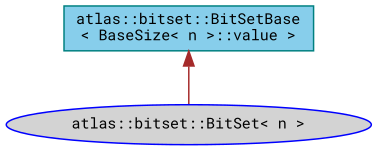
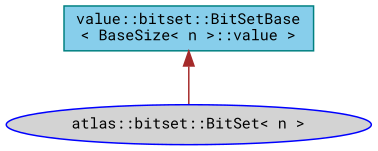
(189, 28) -> (189, 28)
